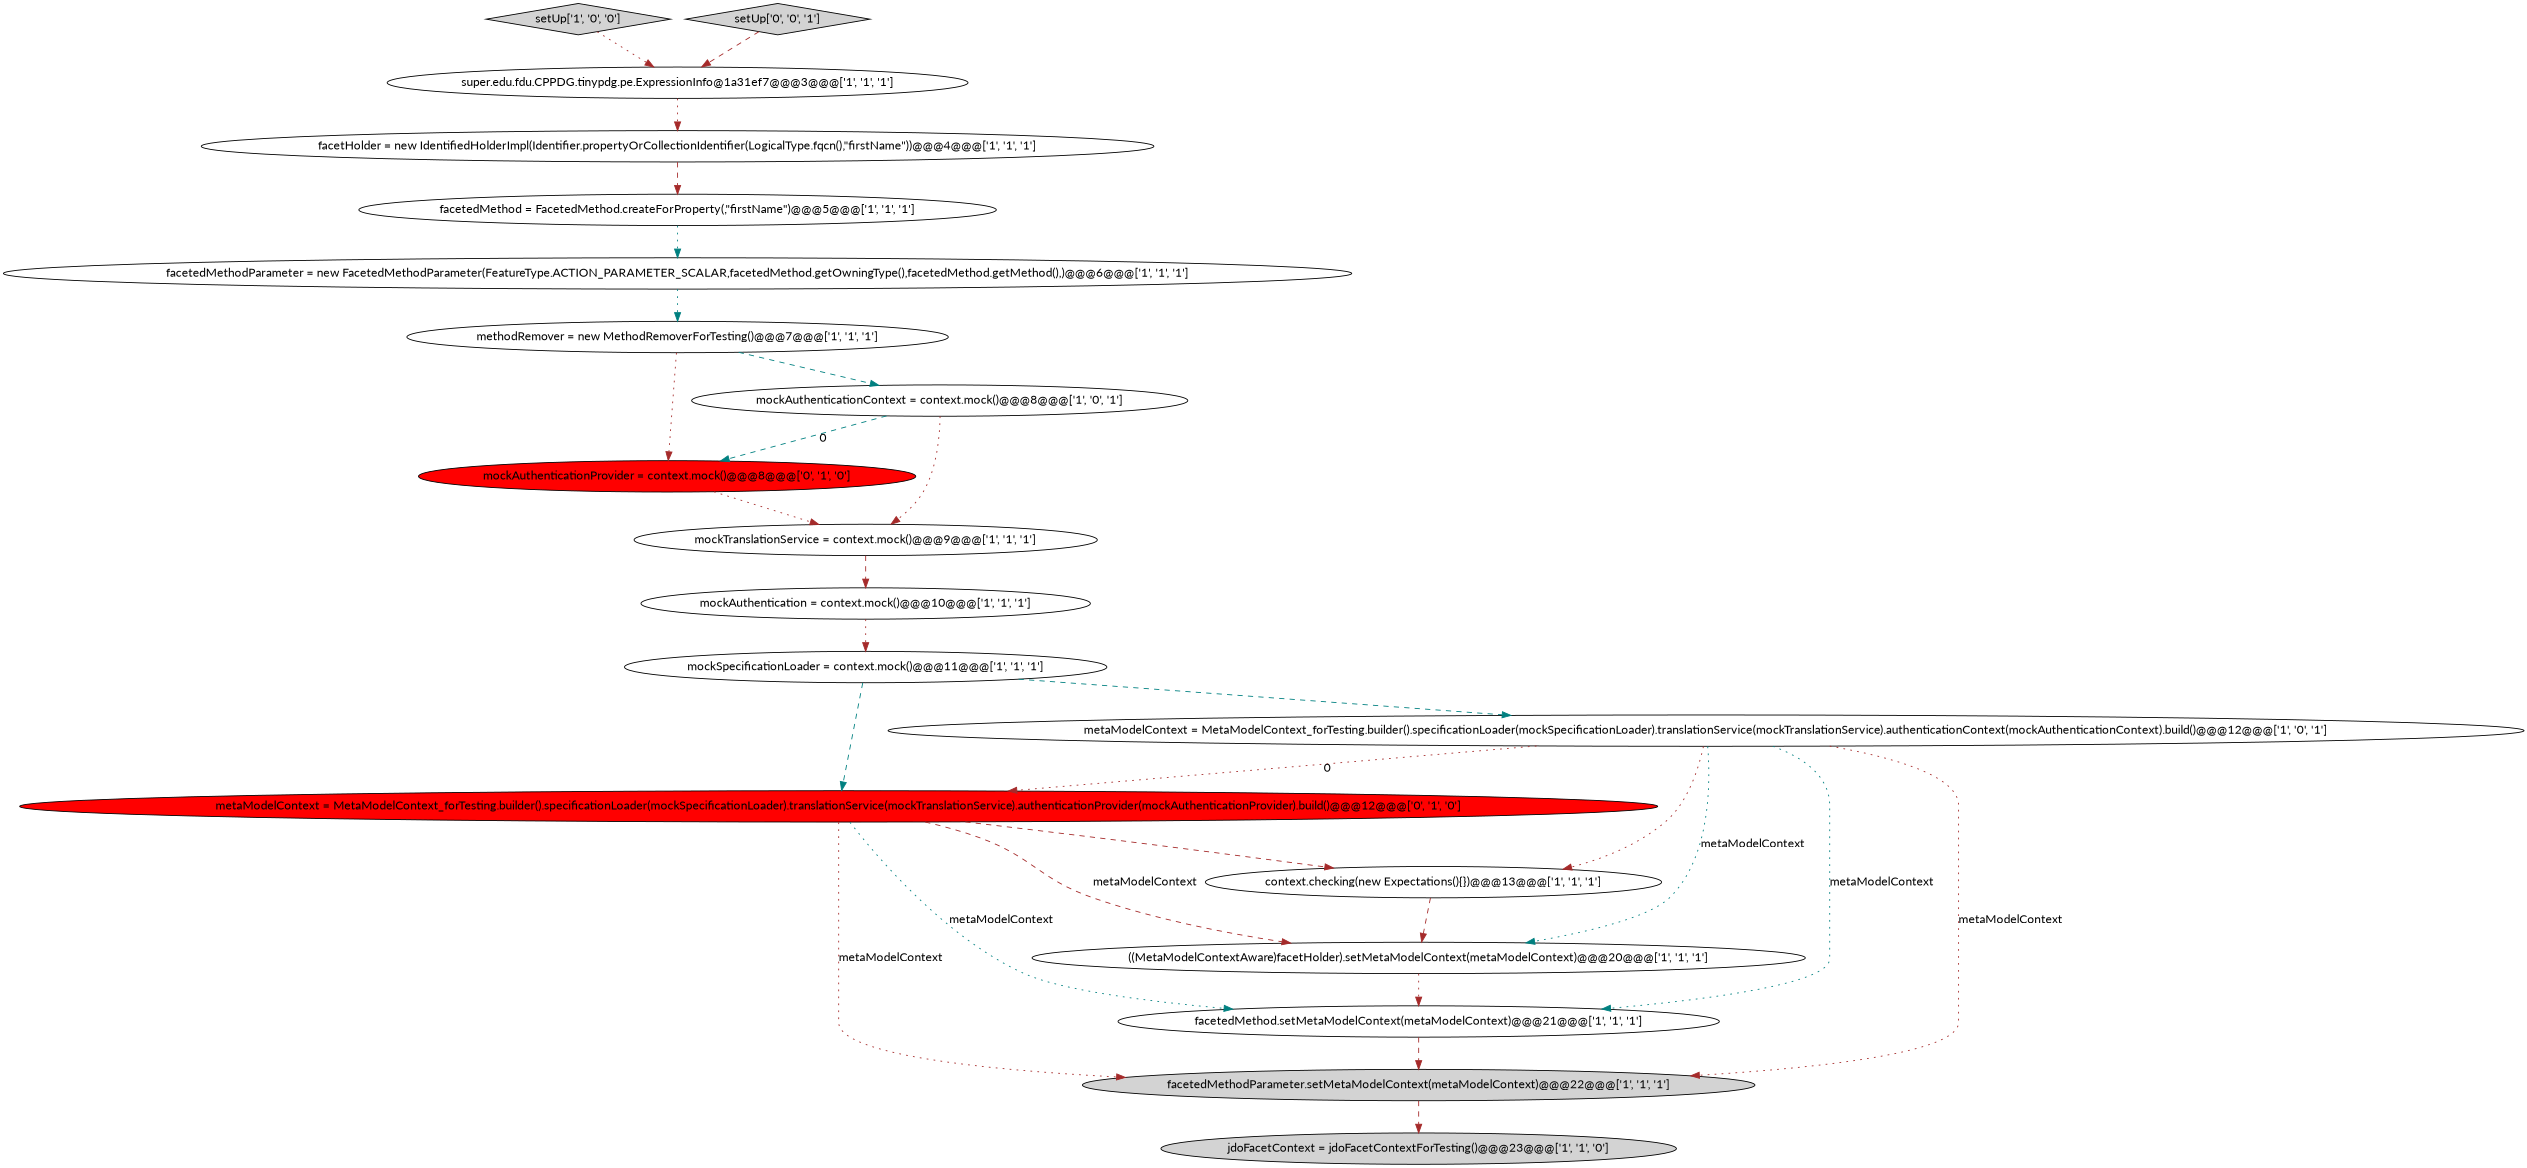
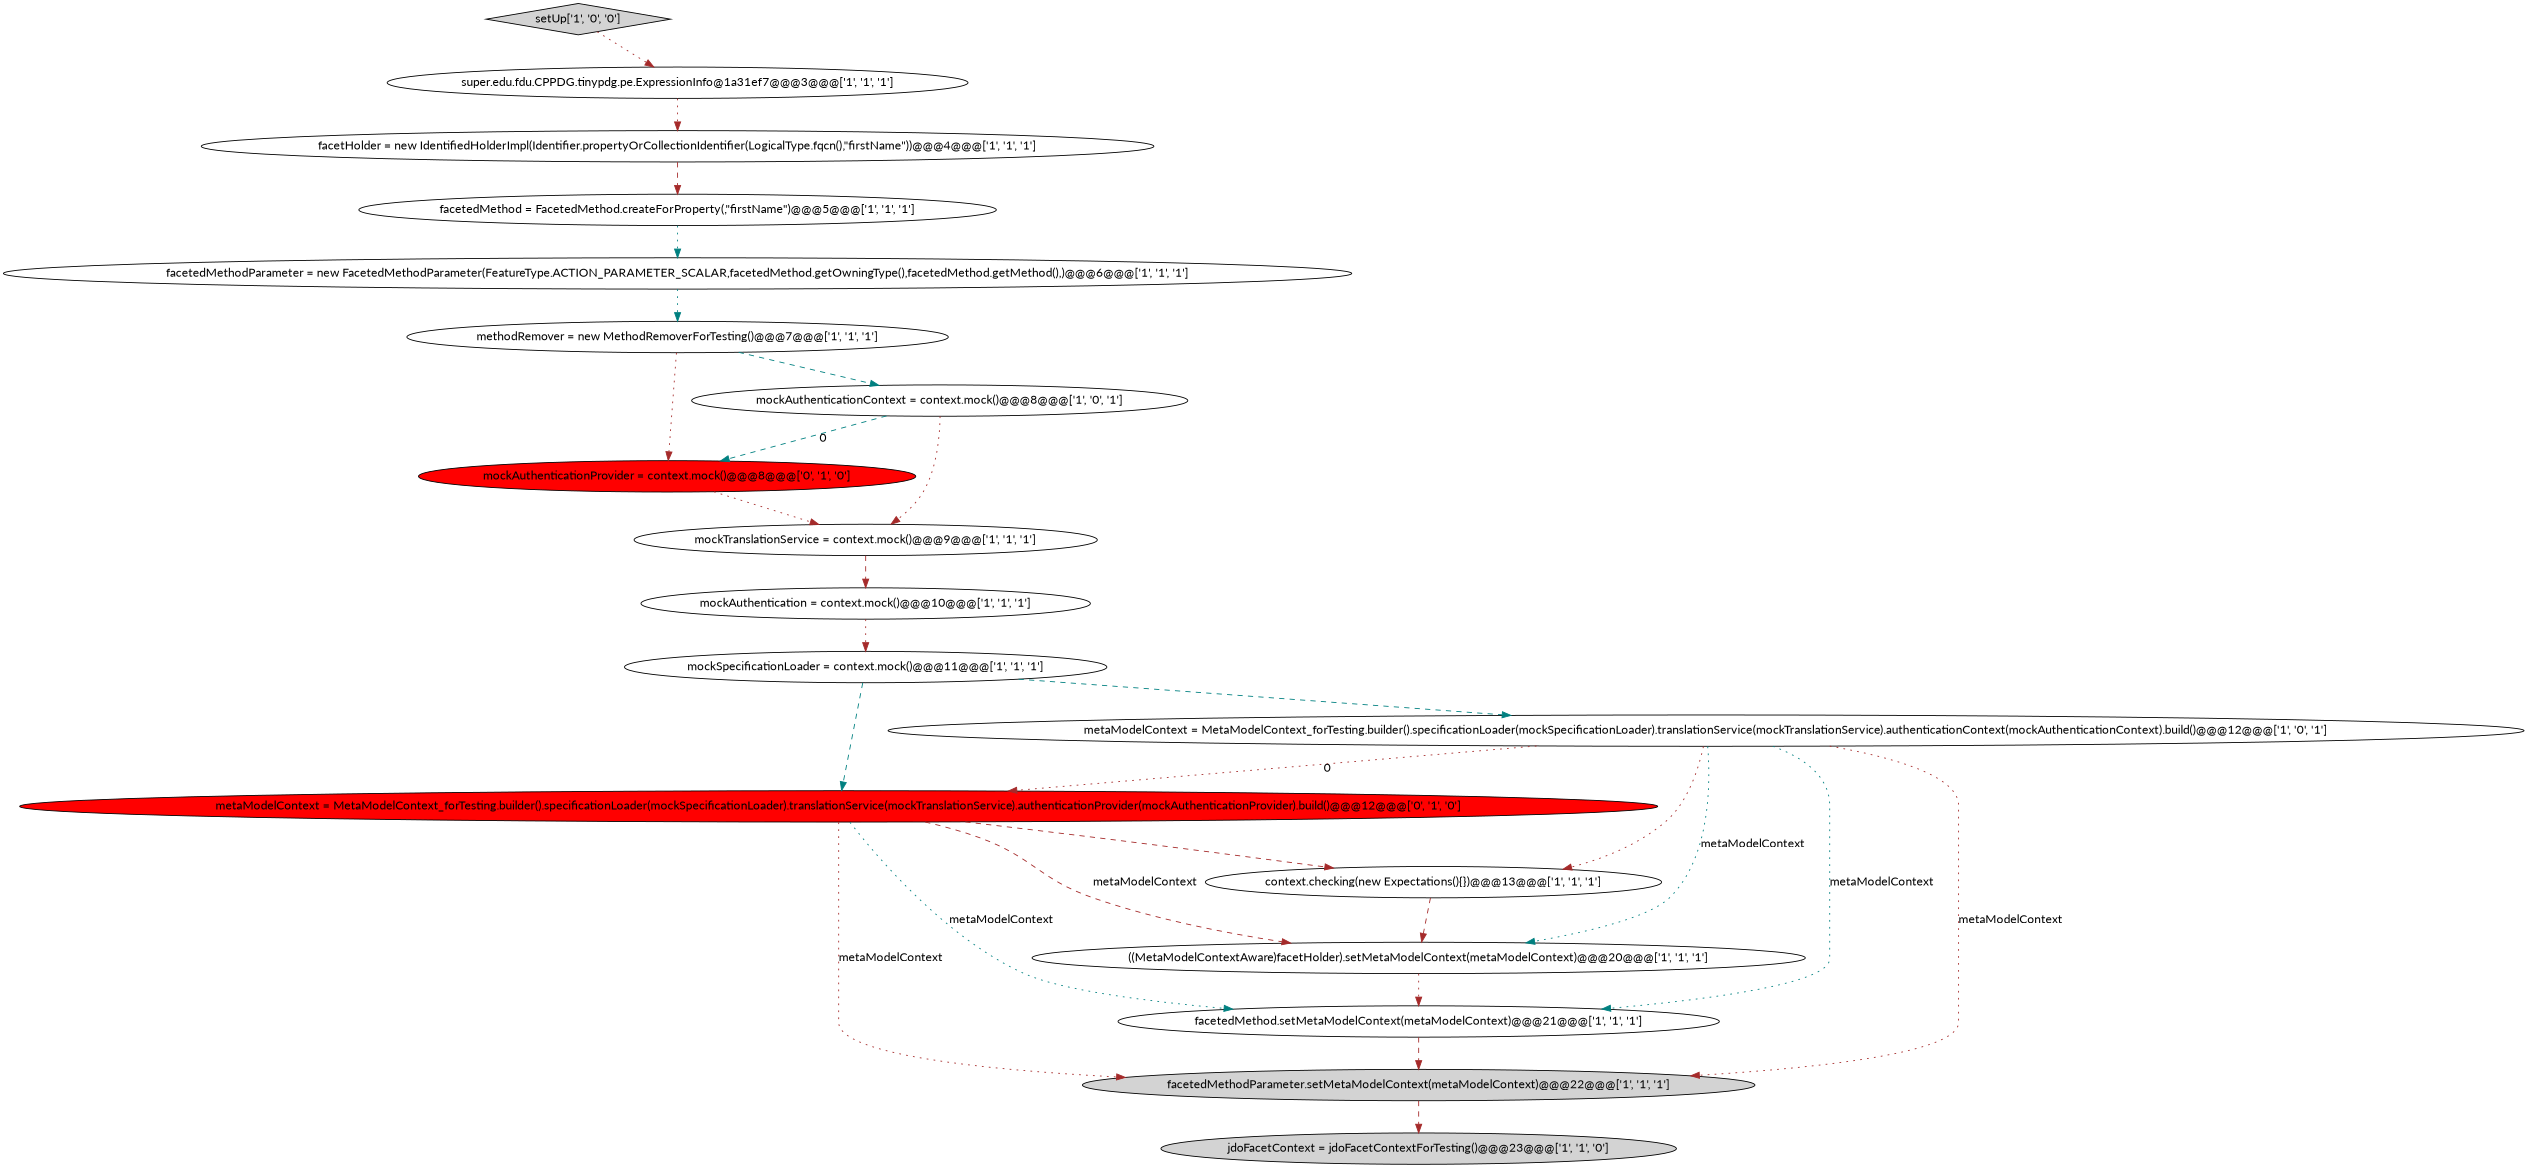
(778, 19) -> none
